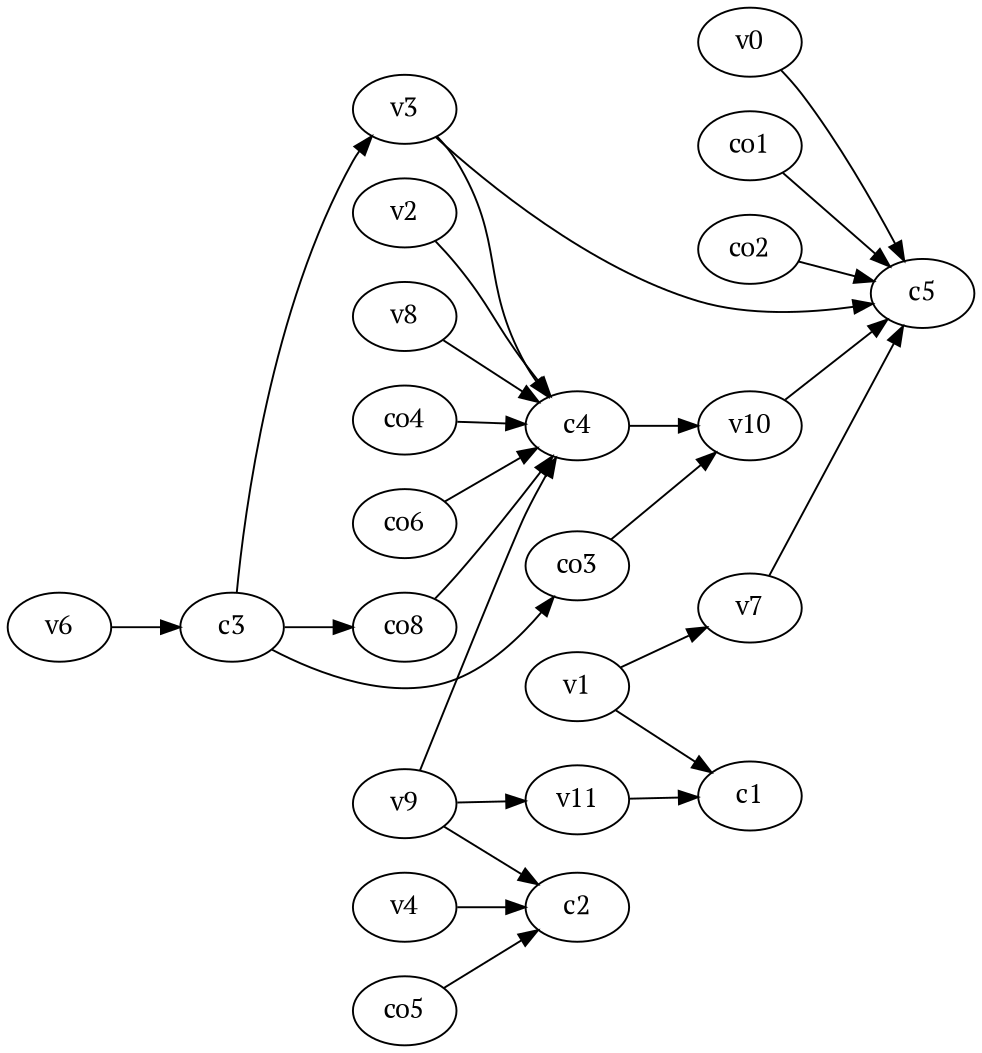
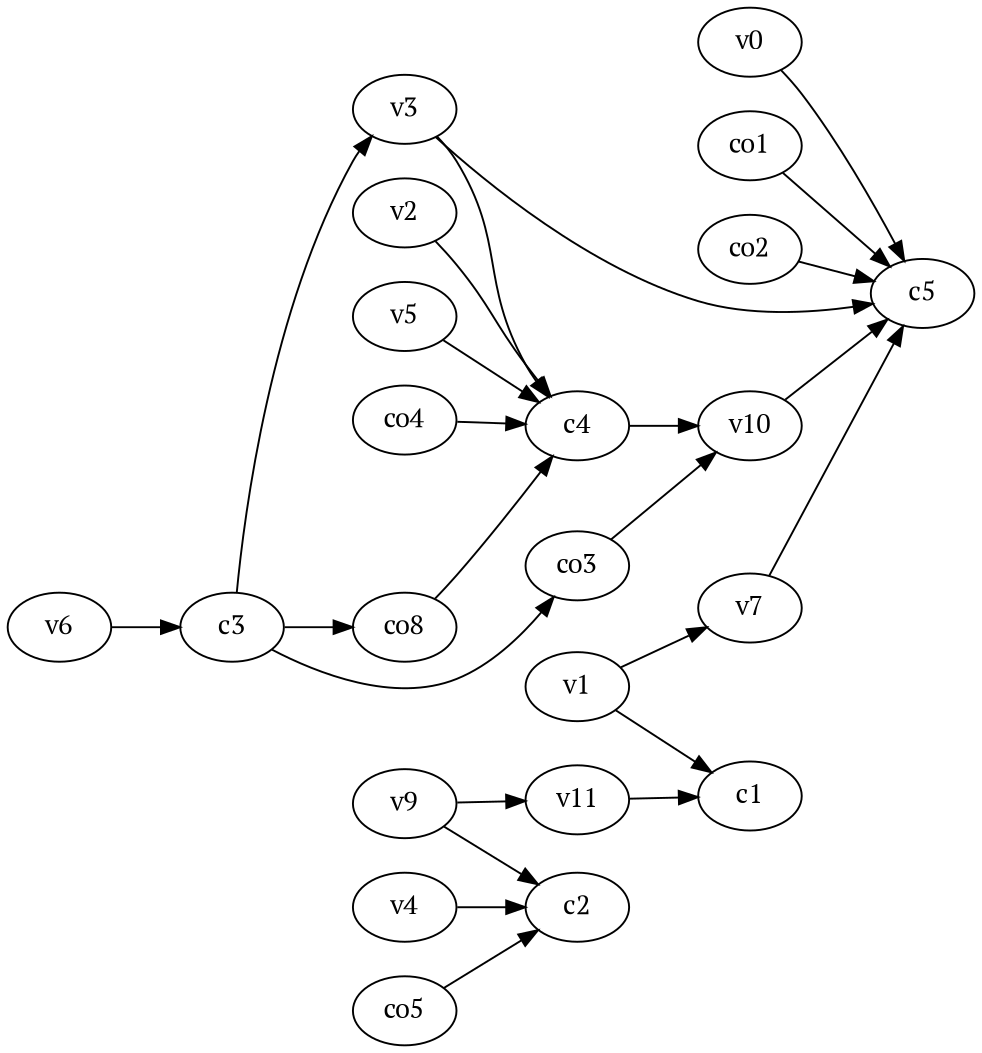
(405, 316) -> (405, 316)
(405, 524) -> none
(480, 622) -> none
